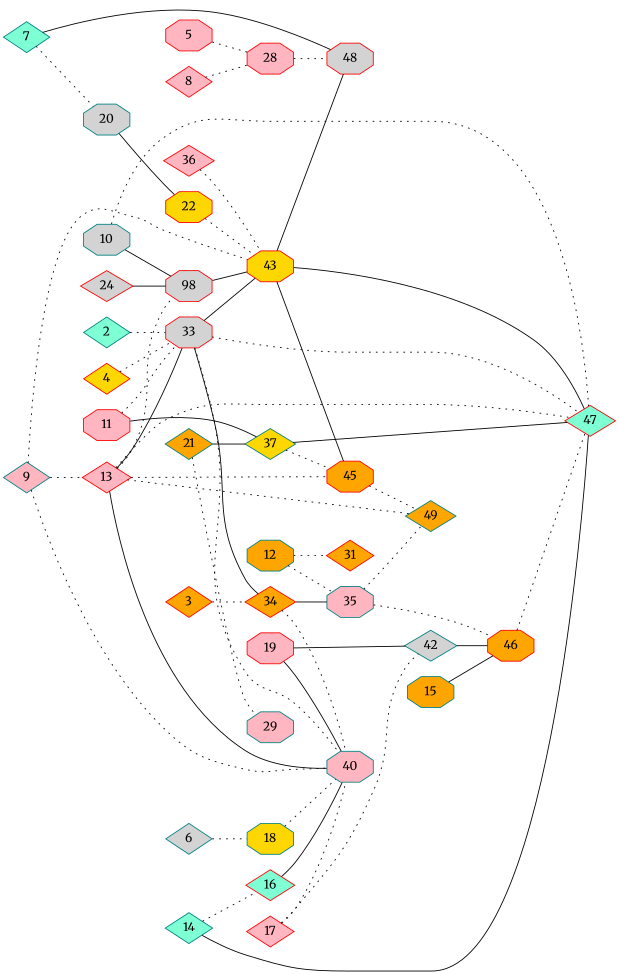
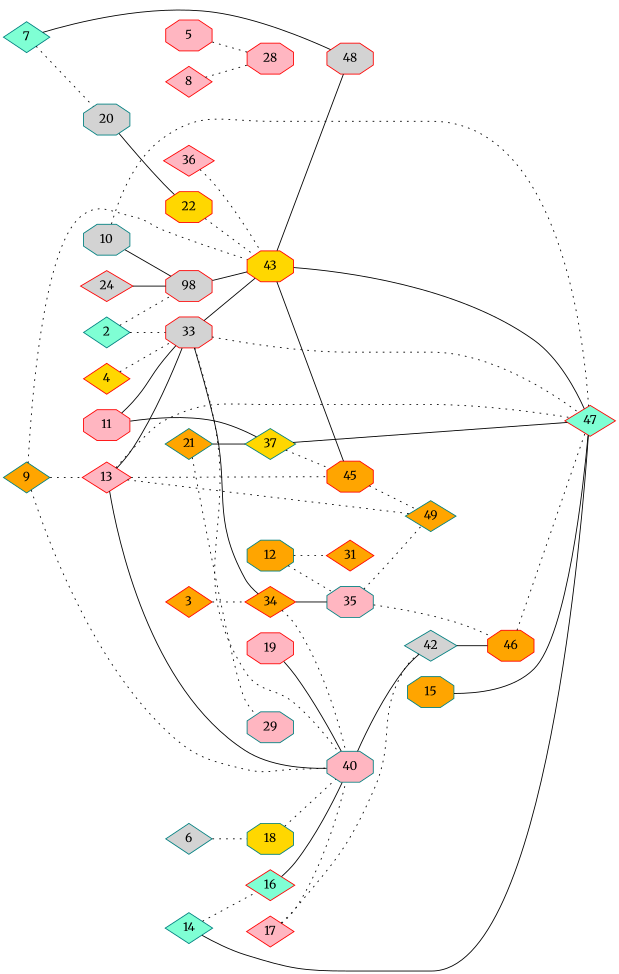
(310, 59) -> none
(153, 374) -> (149, 380)
(147, 393) -> (145, 311)
(27, 477) -> (27, 477)
(349, 647) -> (384, 700)
(471, 669) -> (563, 597)
